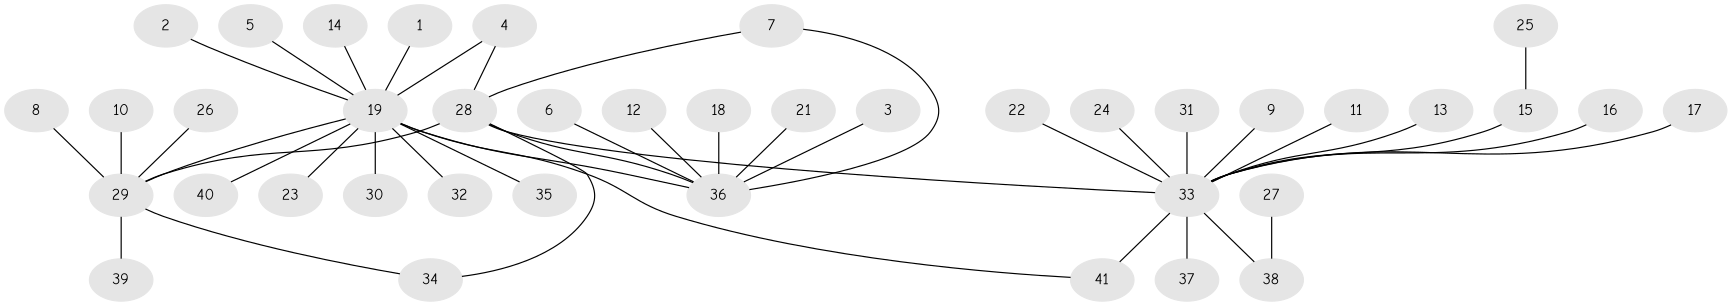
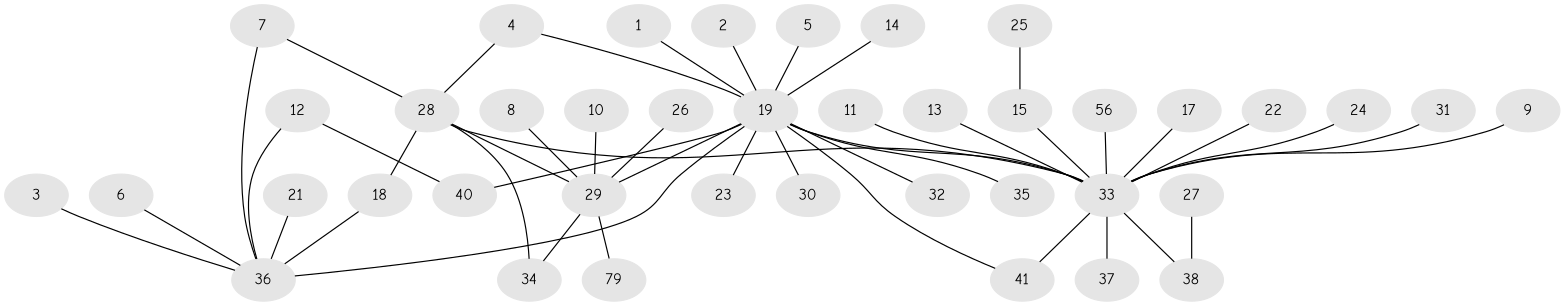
(1610, 111) -> (1105, 111)
none -> (381, 153)
none -> (936, 153)
(601, 156) -> (403, 153)
(121, 280) -> (614, 280)
